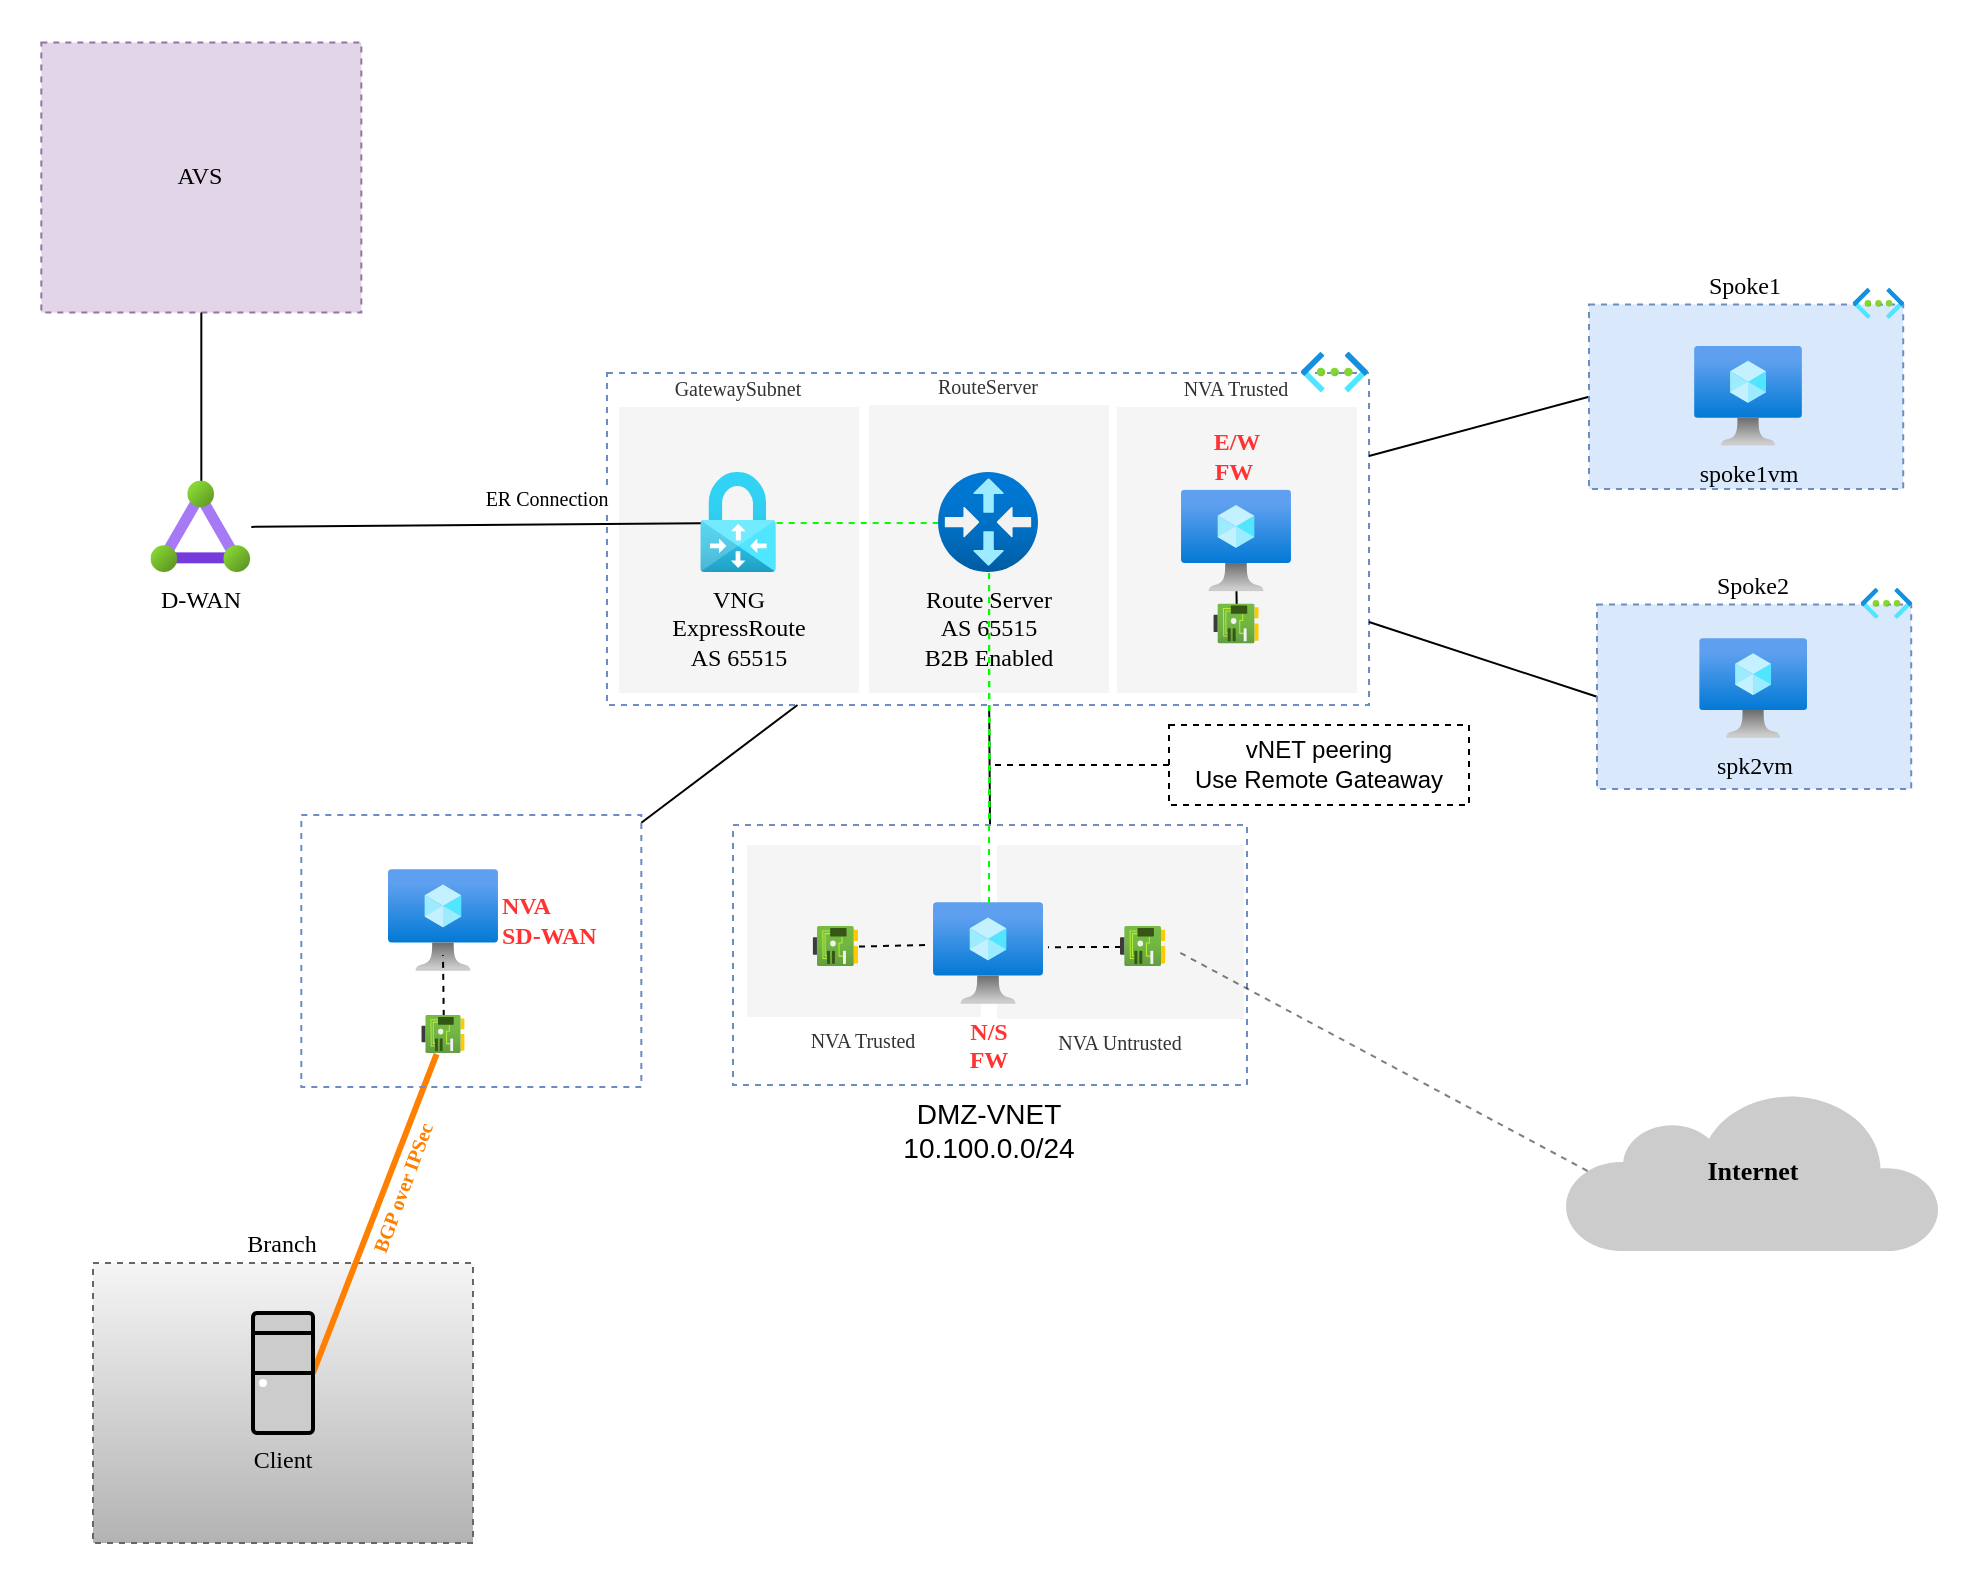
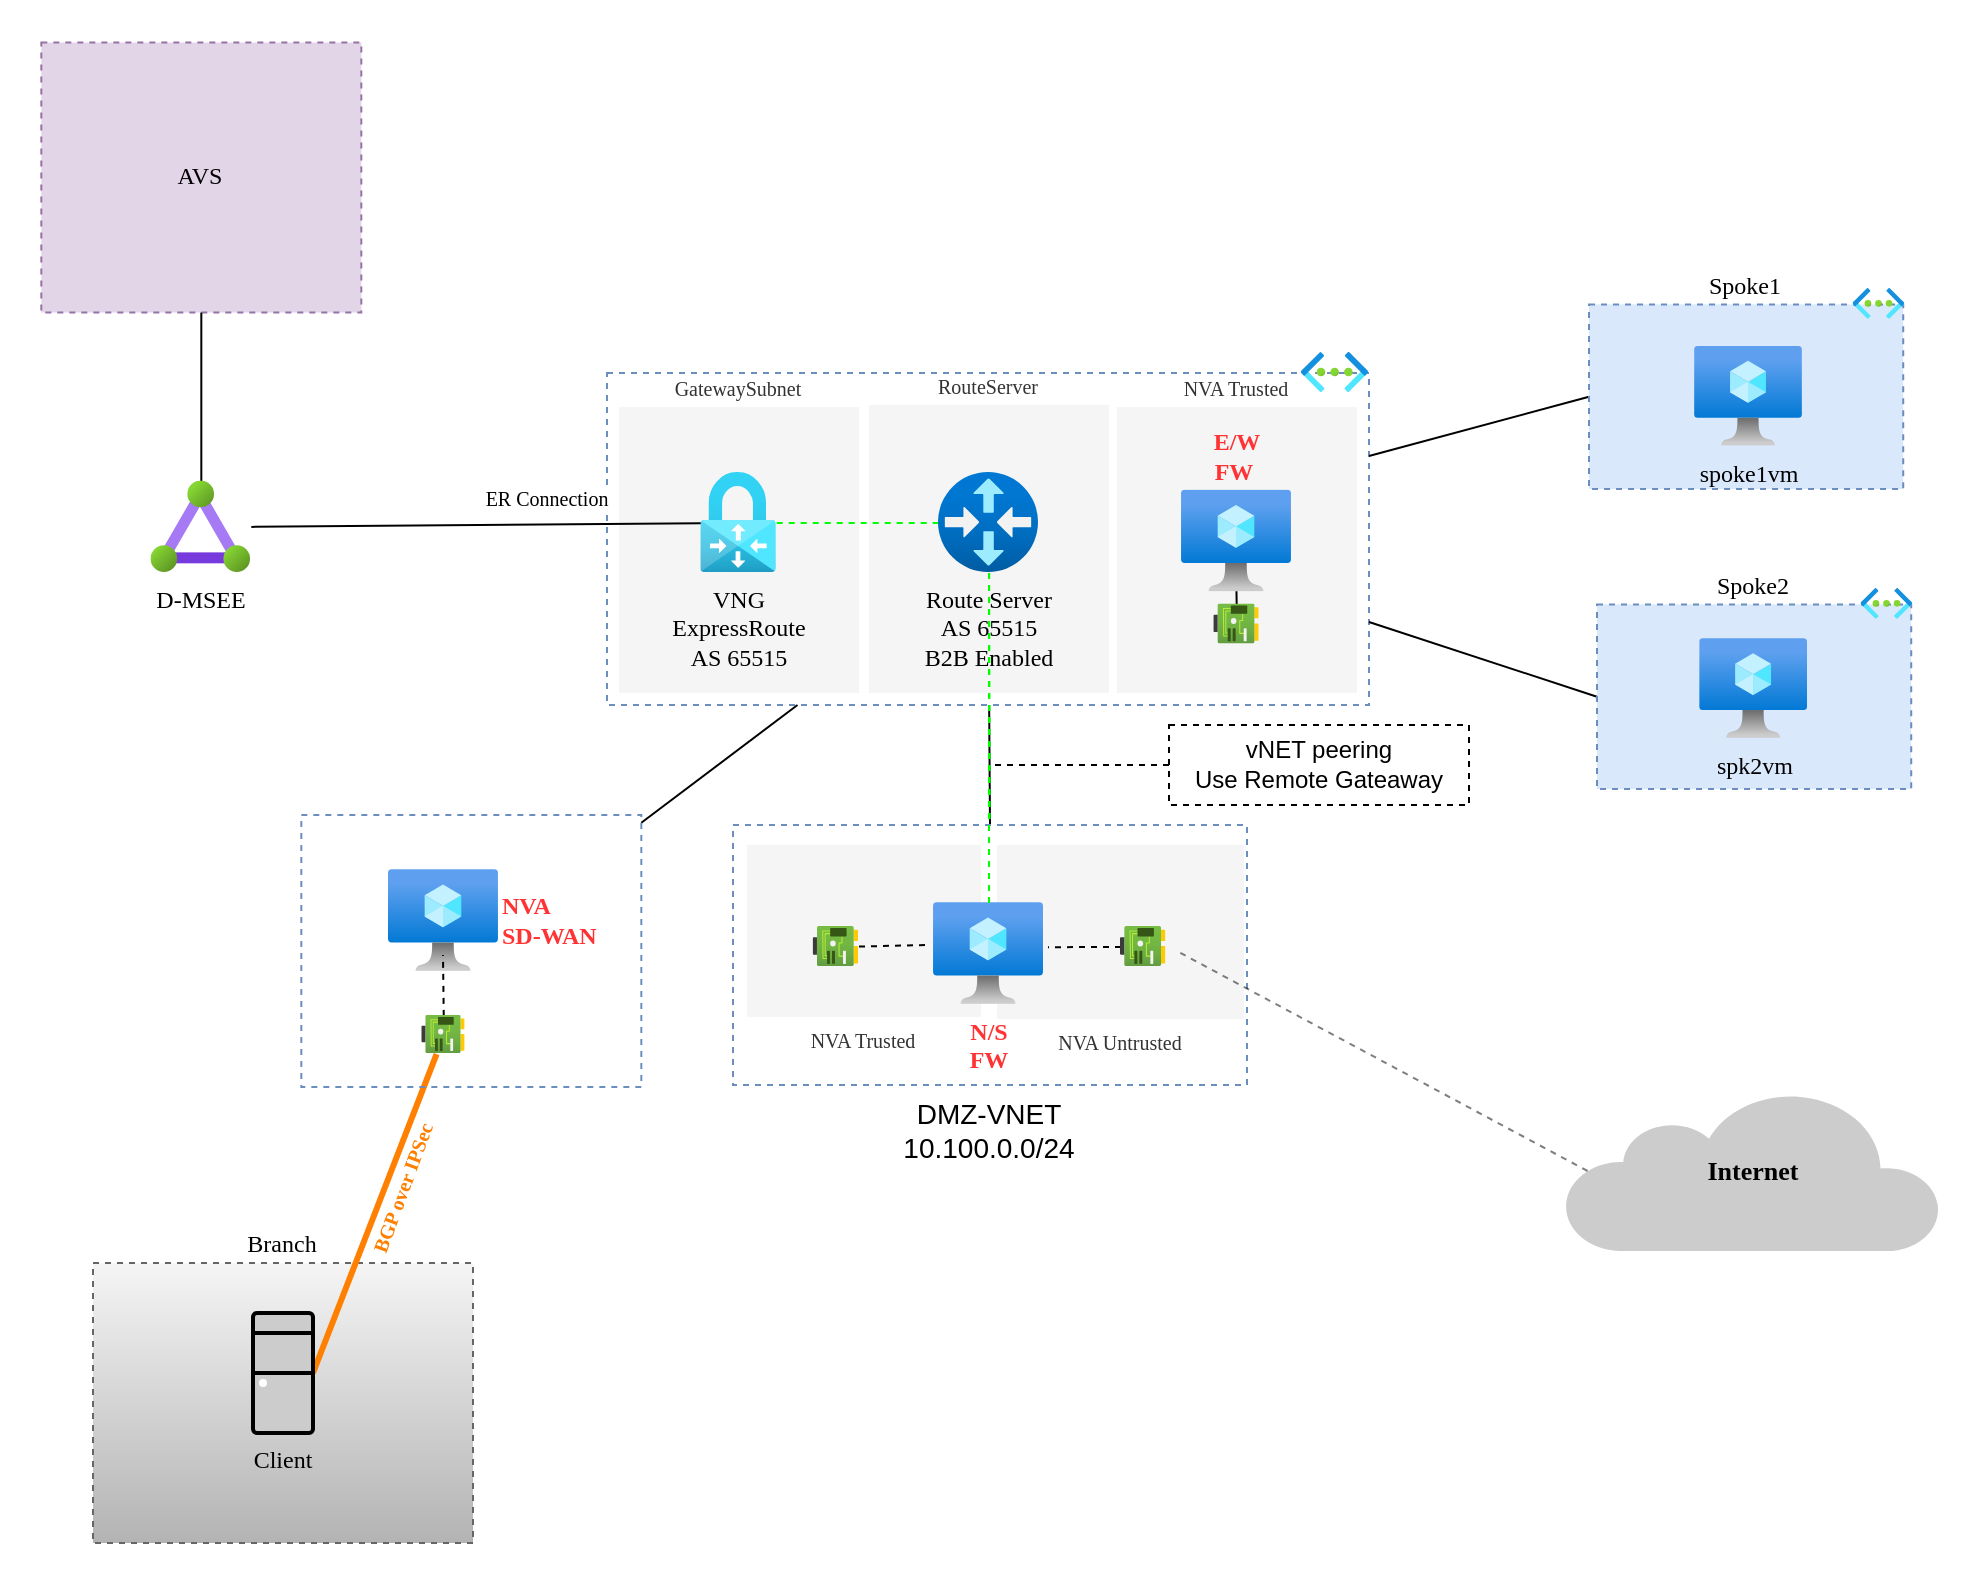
(202, 601) -> (202, 601)
